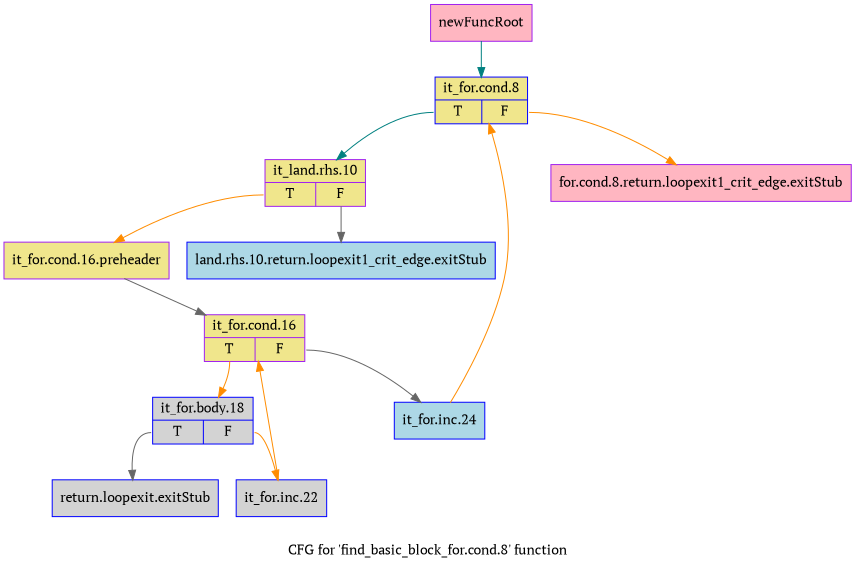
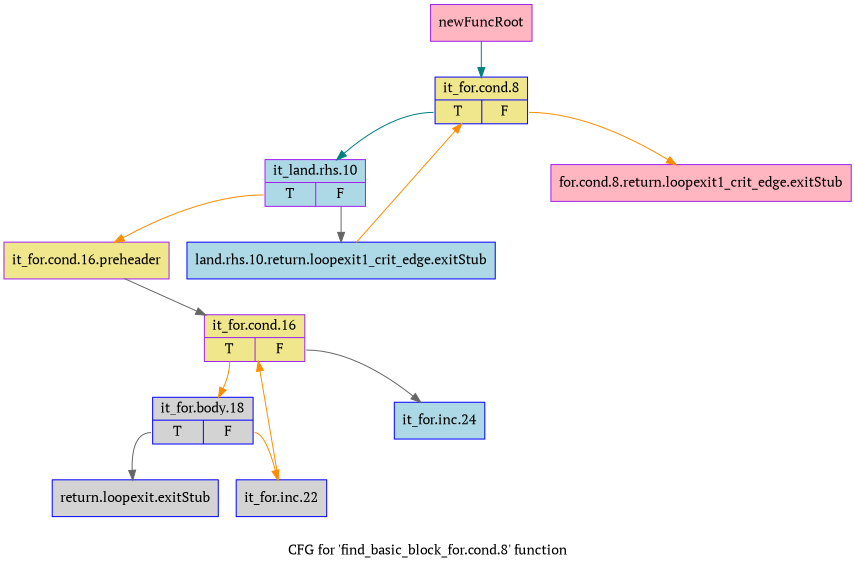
(315, 183) -> (315, 183)
(505, 273) -> (406, 187)
